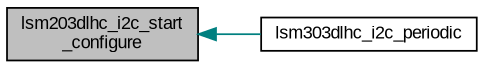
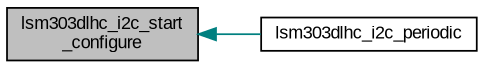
(103, 34) -> (103, 34)
